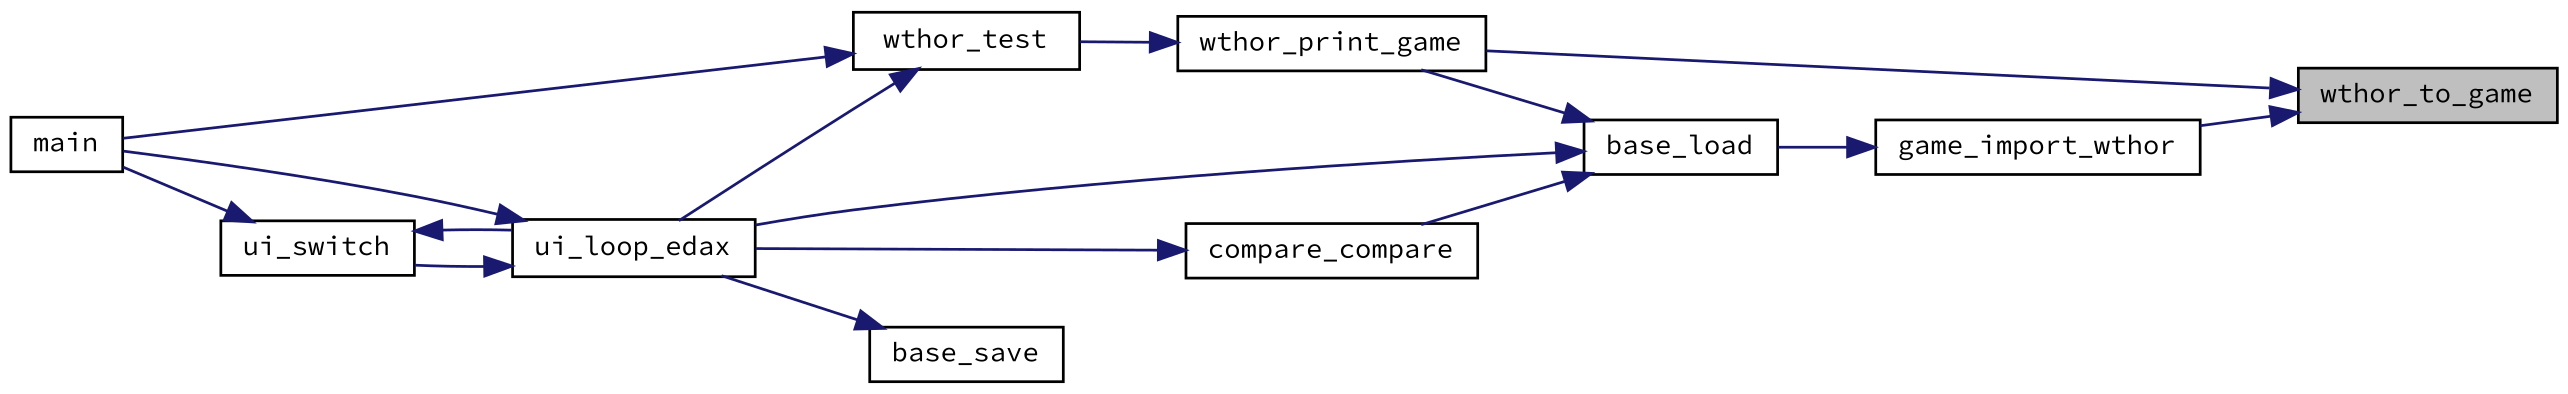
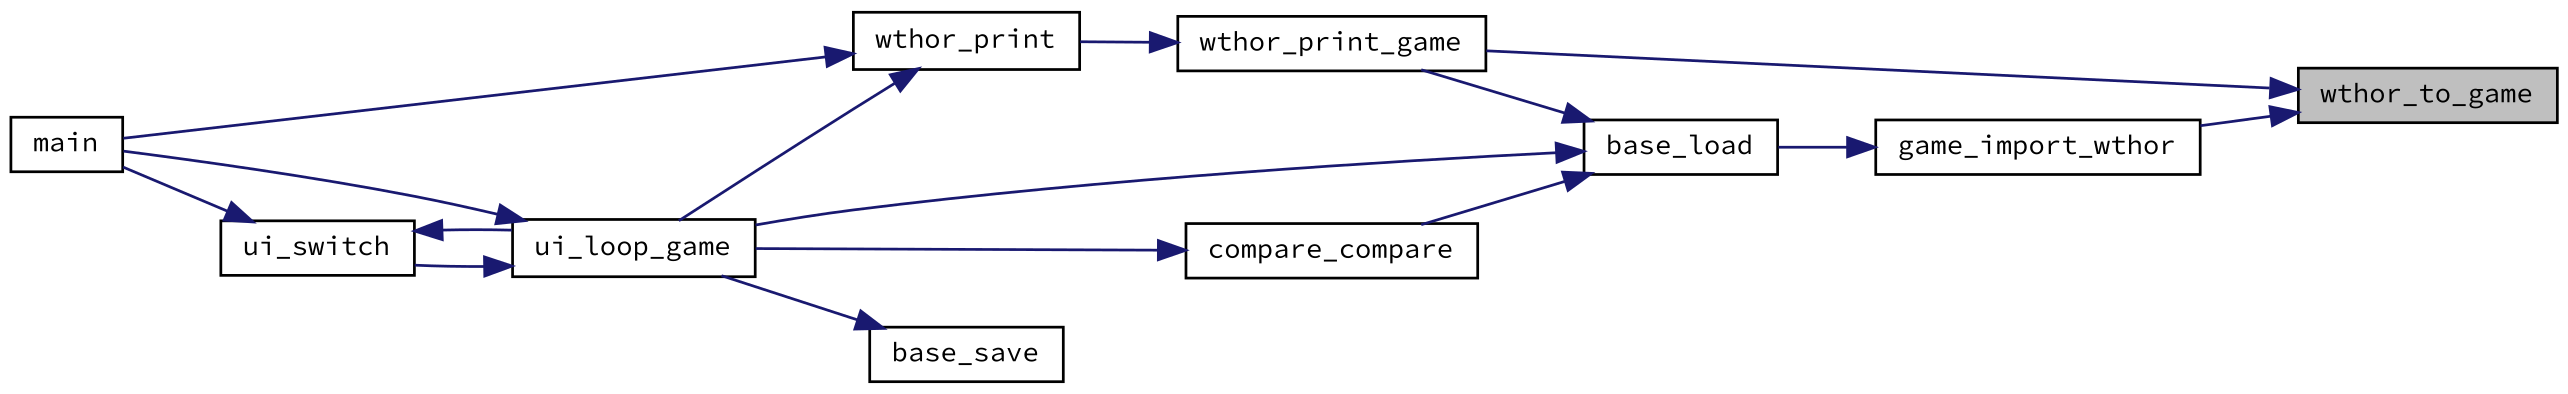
(967, 41) -> (967, 41)
(634, 248) -> (634, 248)
